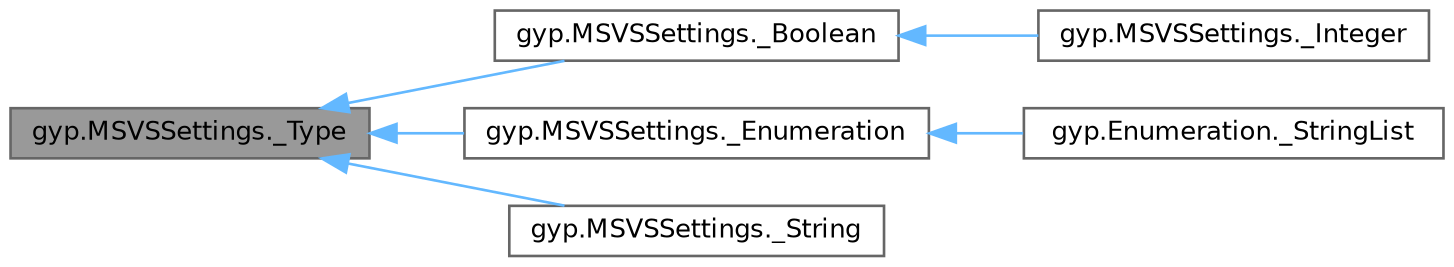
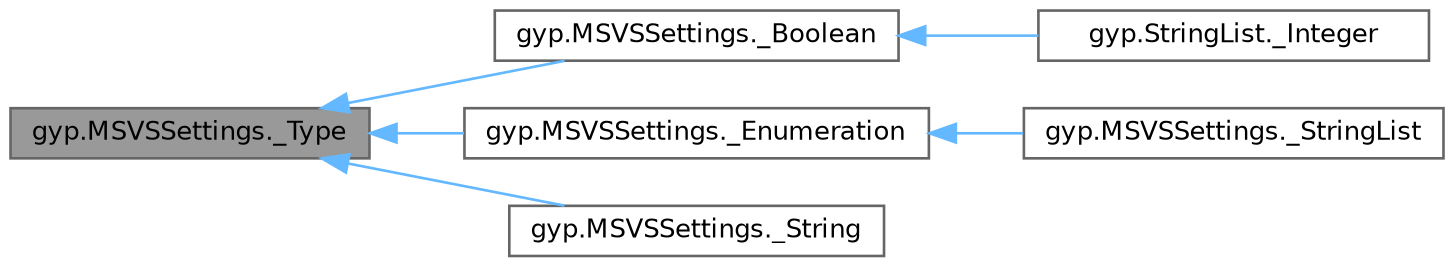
(1234, 36) -> (1234, 36)
(1234, 133) -> (1234, 133)
